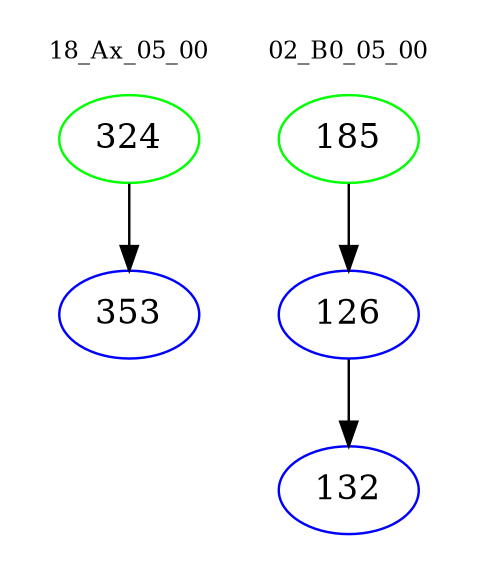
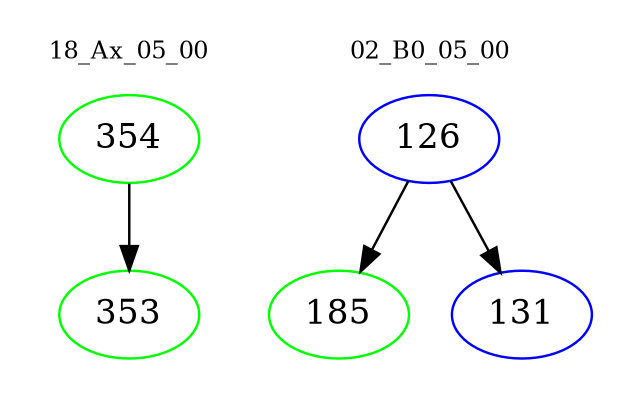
(129, 139) -> (129, 139)
(349, 215) -> (390, 215)
(129, 315) -> (129, 315)
(349, 490) -> (522, 315)
